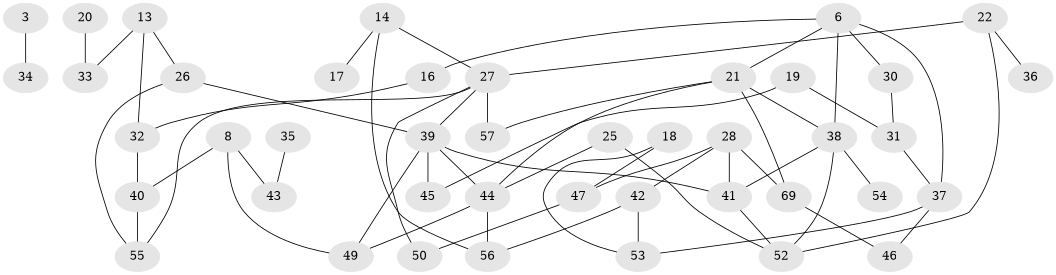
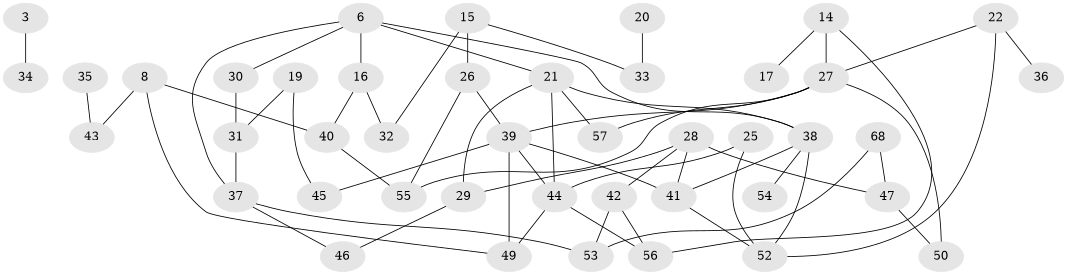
(145, 18) -> (468, 18)
(670, 137) -> (878, 137)
(137, 167) -> (344, 108)
(789, 197) -> (464, 197)
